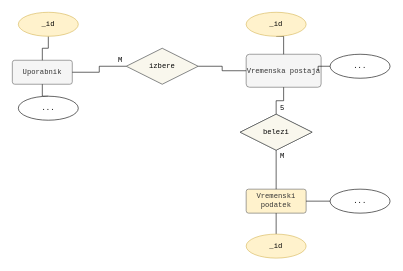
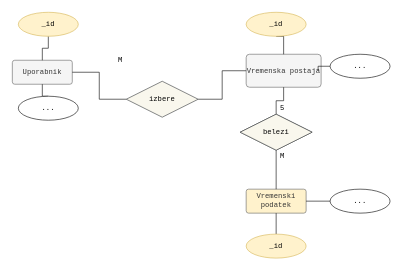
(162, 66) -> (162, 99)
